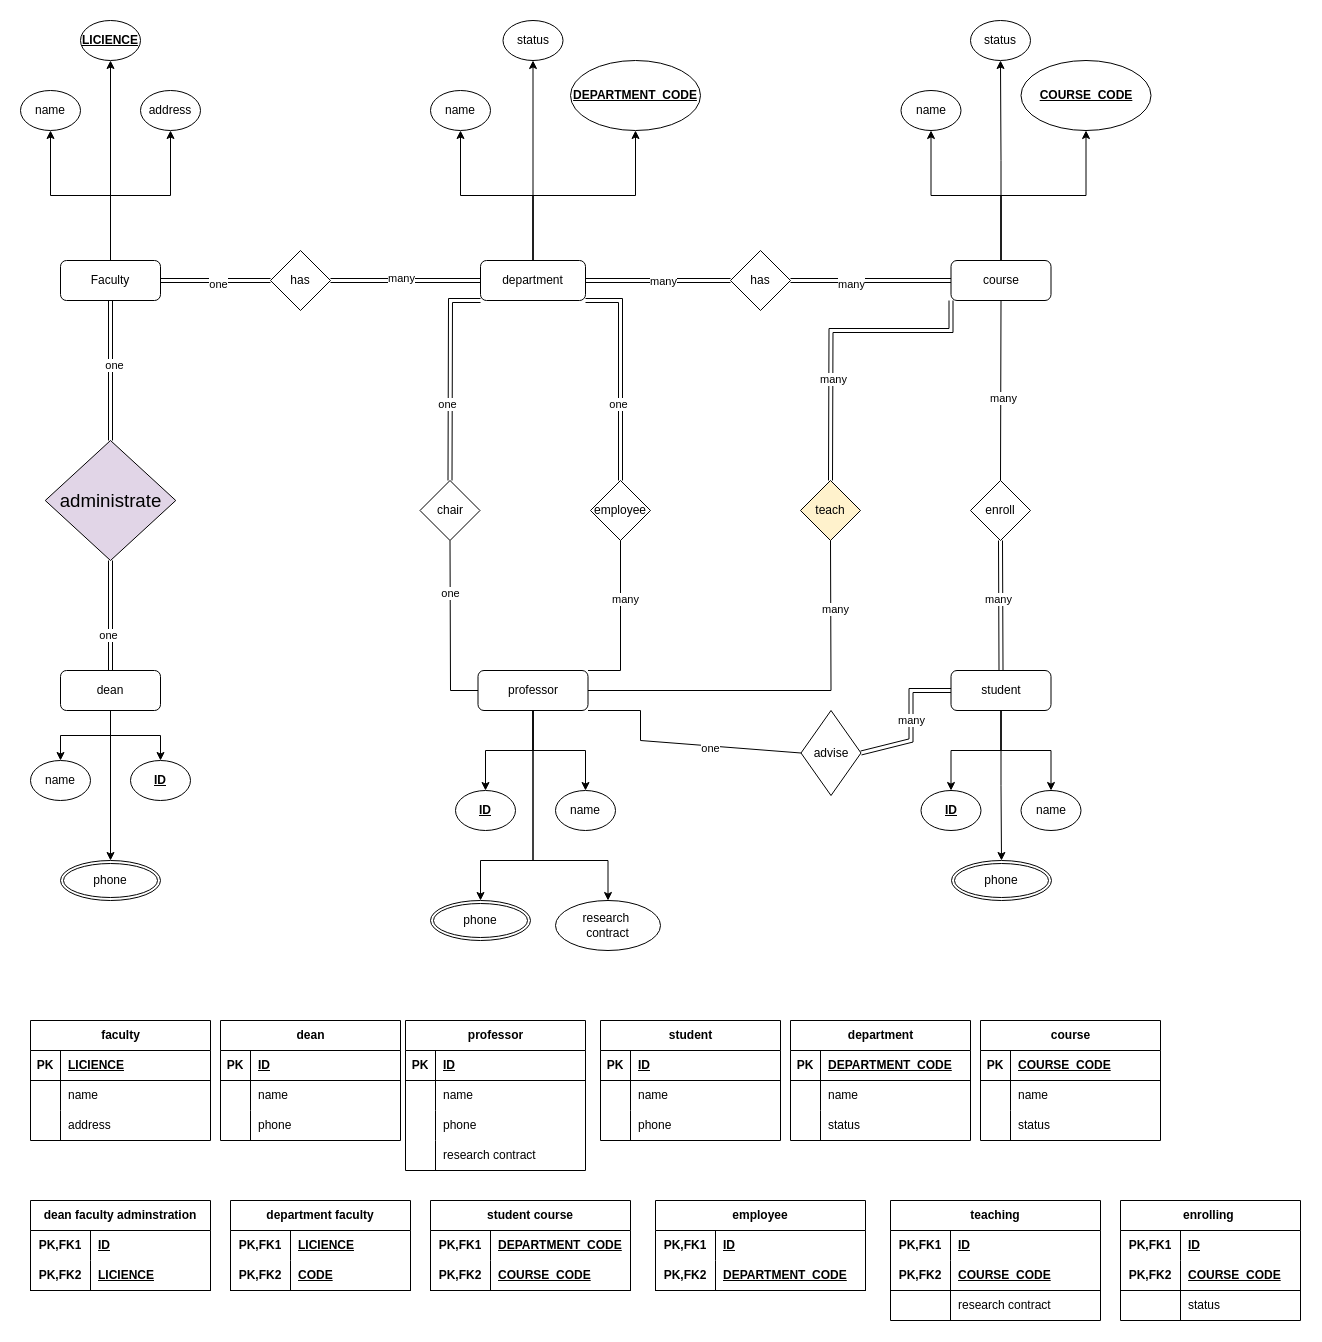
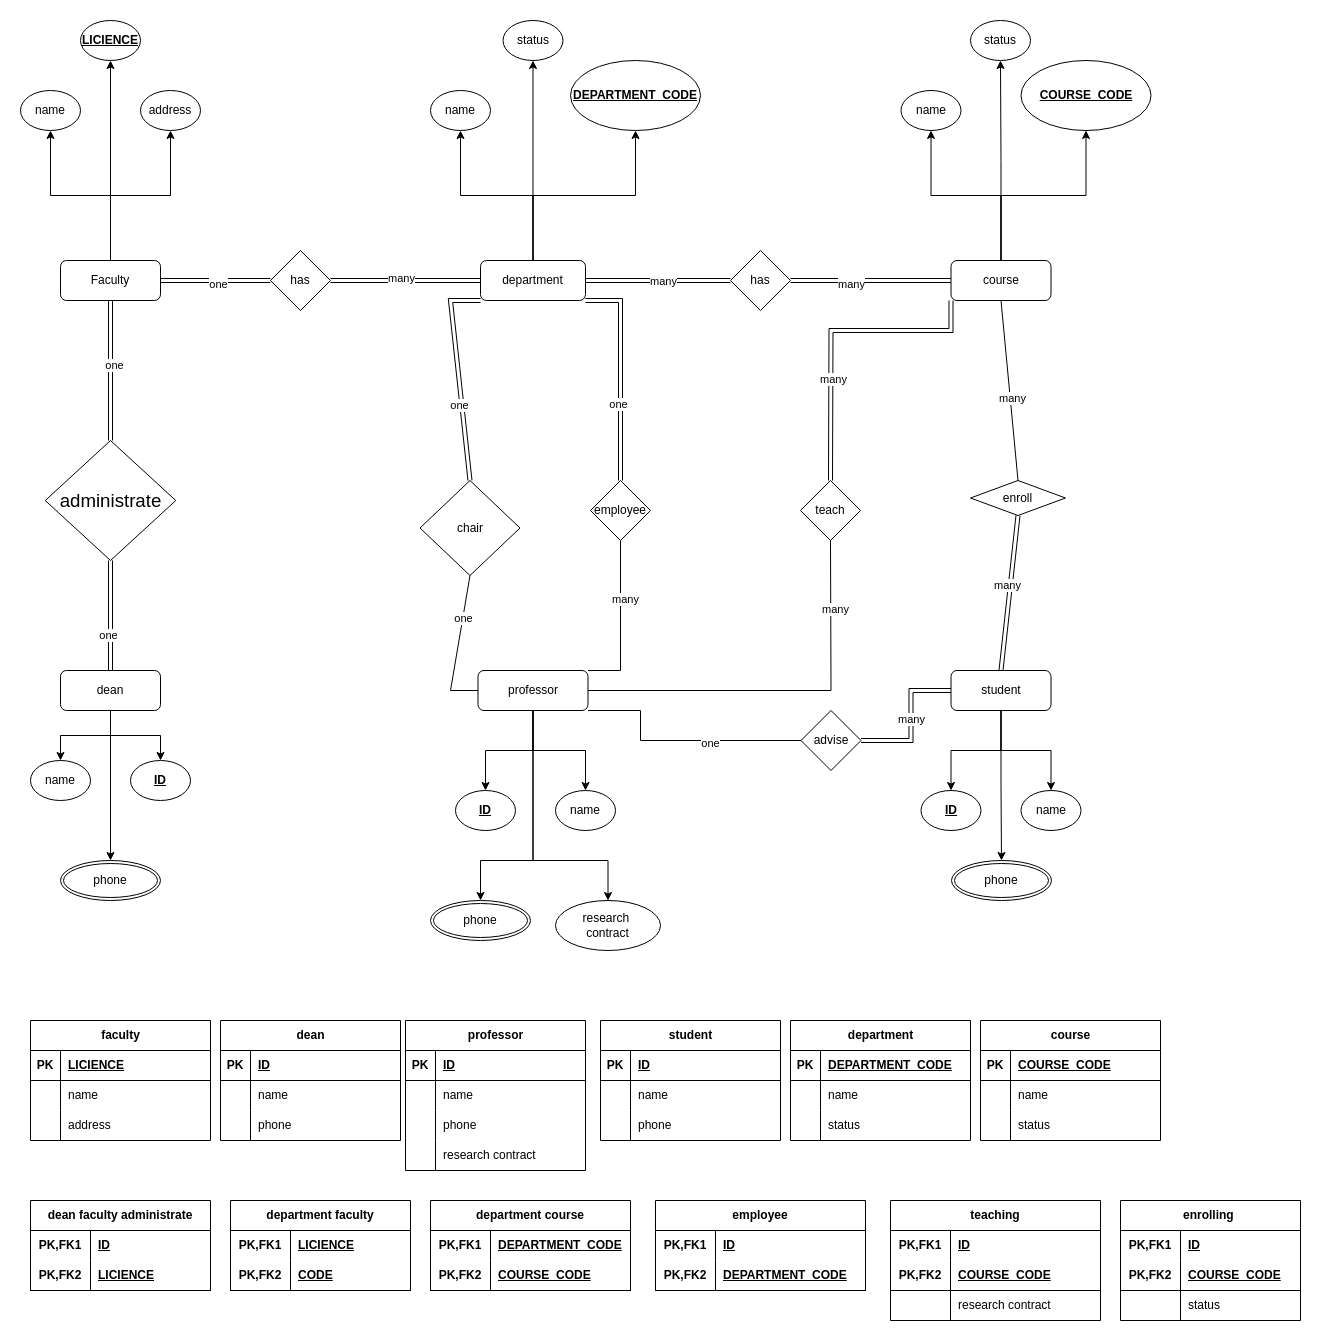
(111, 501) -> (111, 501)
(450, 511) -> (470, 528)
(831, 511) -> (831, 511)
(1001, 511) -> (1018, 498)
(831, 753) -> (831, 741)
(121, 1216) -> (121, 1216)
(531, 1216) -> (531, 1216)
